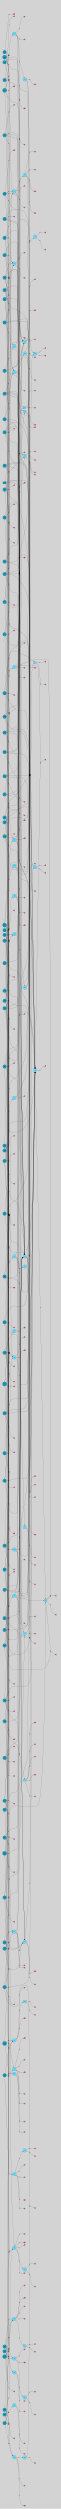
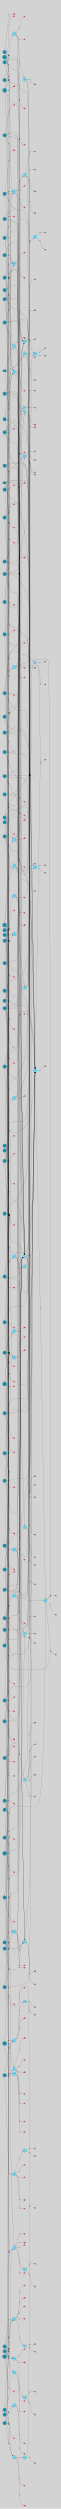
(5, 371) -> (5, 371)
